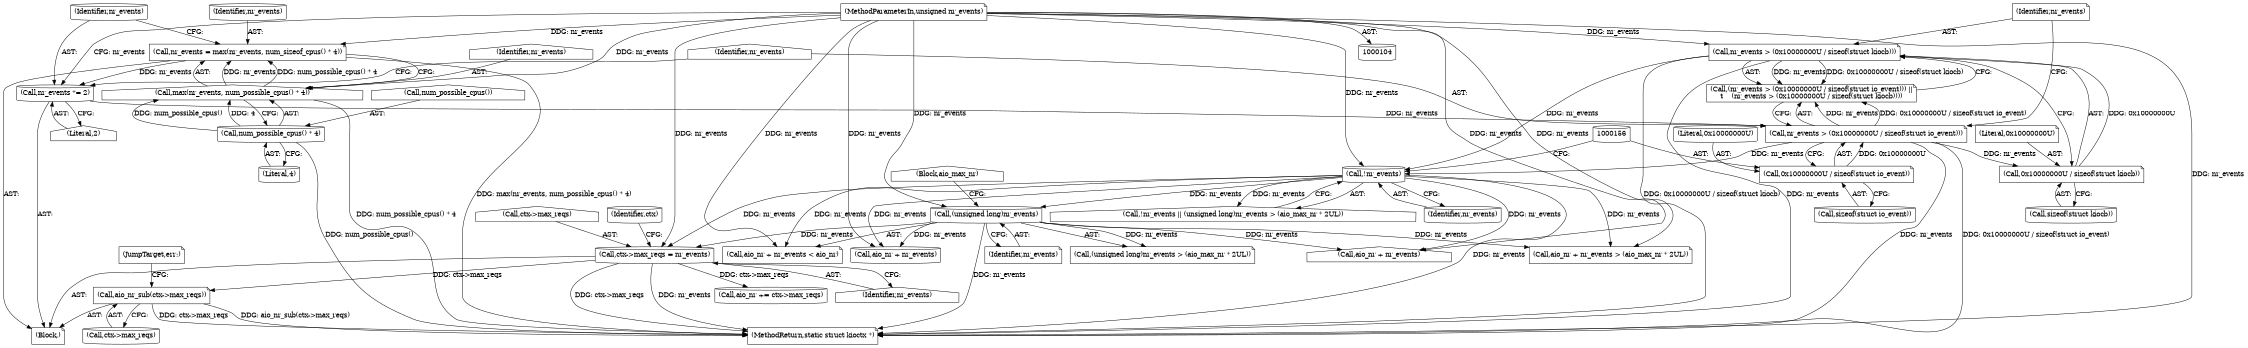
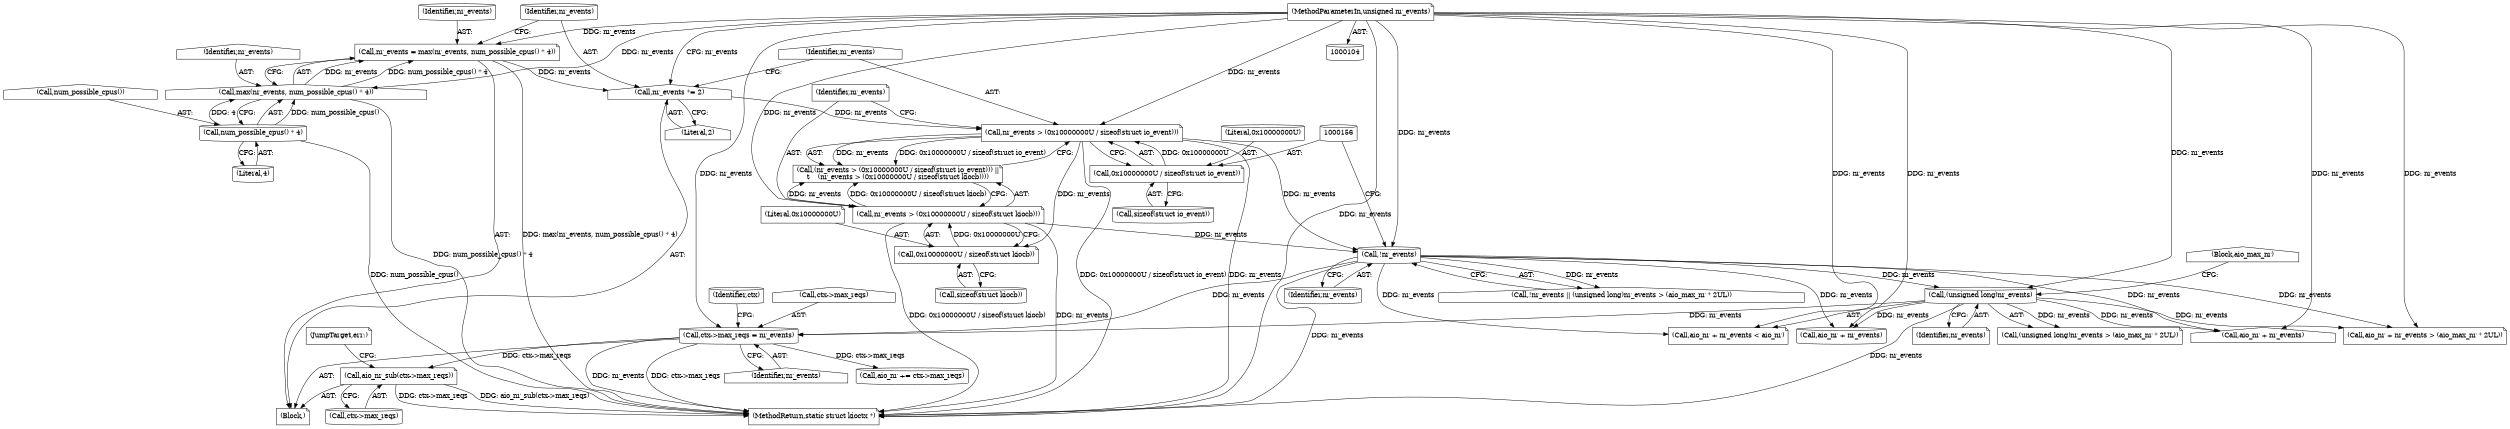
(248, 52) -> (457, 52)
none -> (1223, 72)
(55, 93) -> (670, 93)
